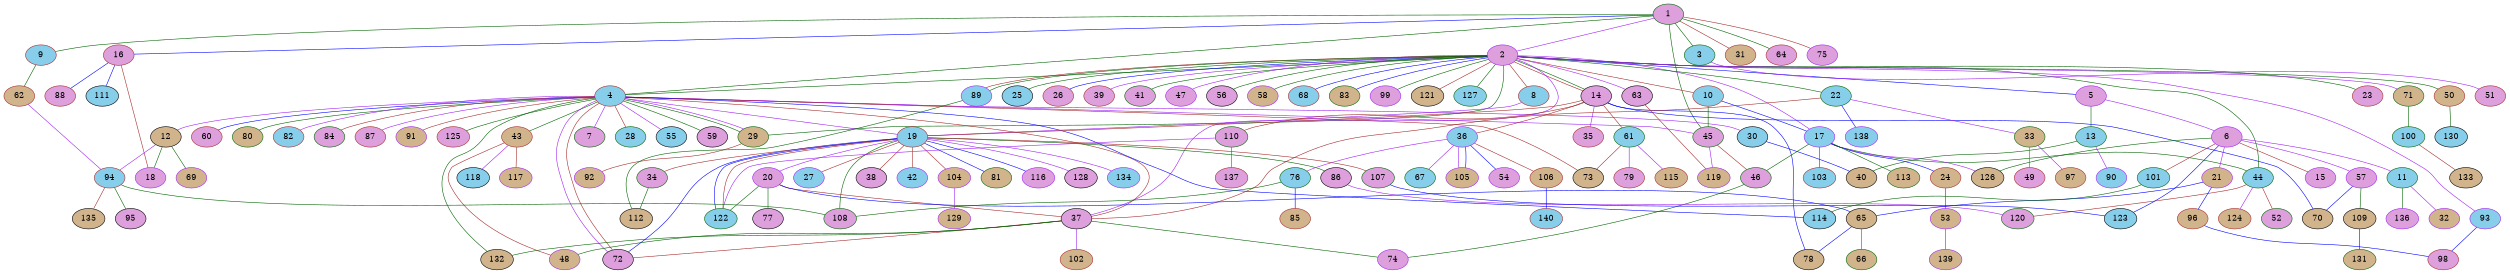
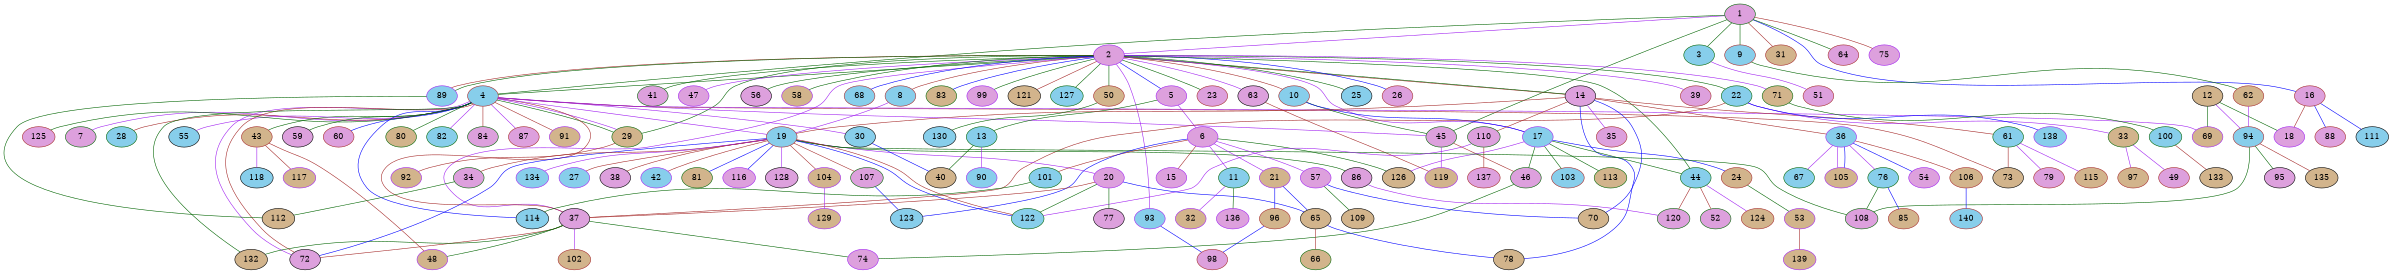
(312, 110) -> (1347, 110)
(289, 137) -> (442, 137)
(2360, 260) -> none
